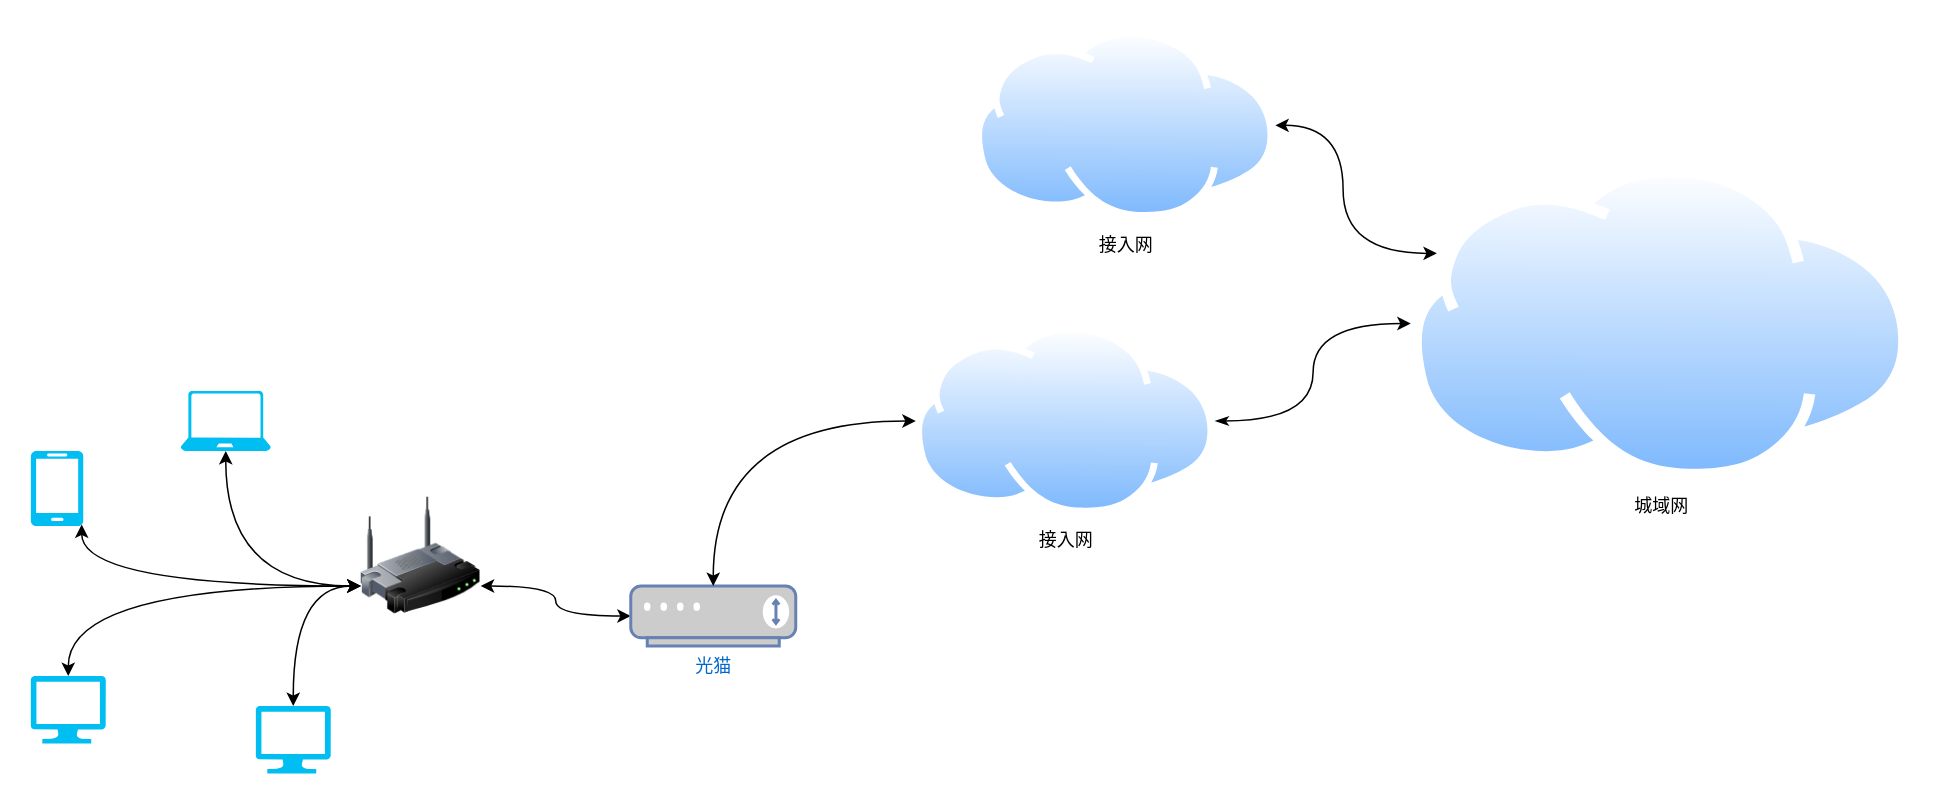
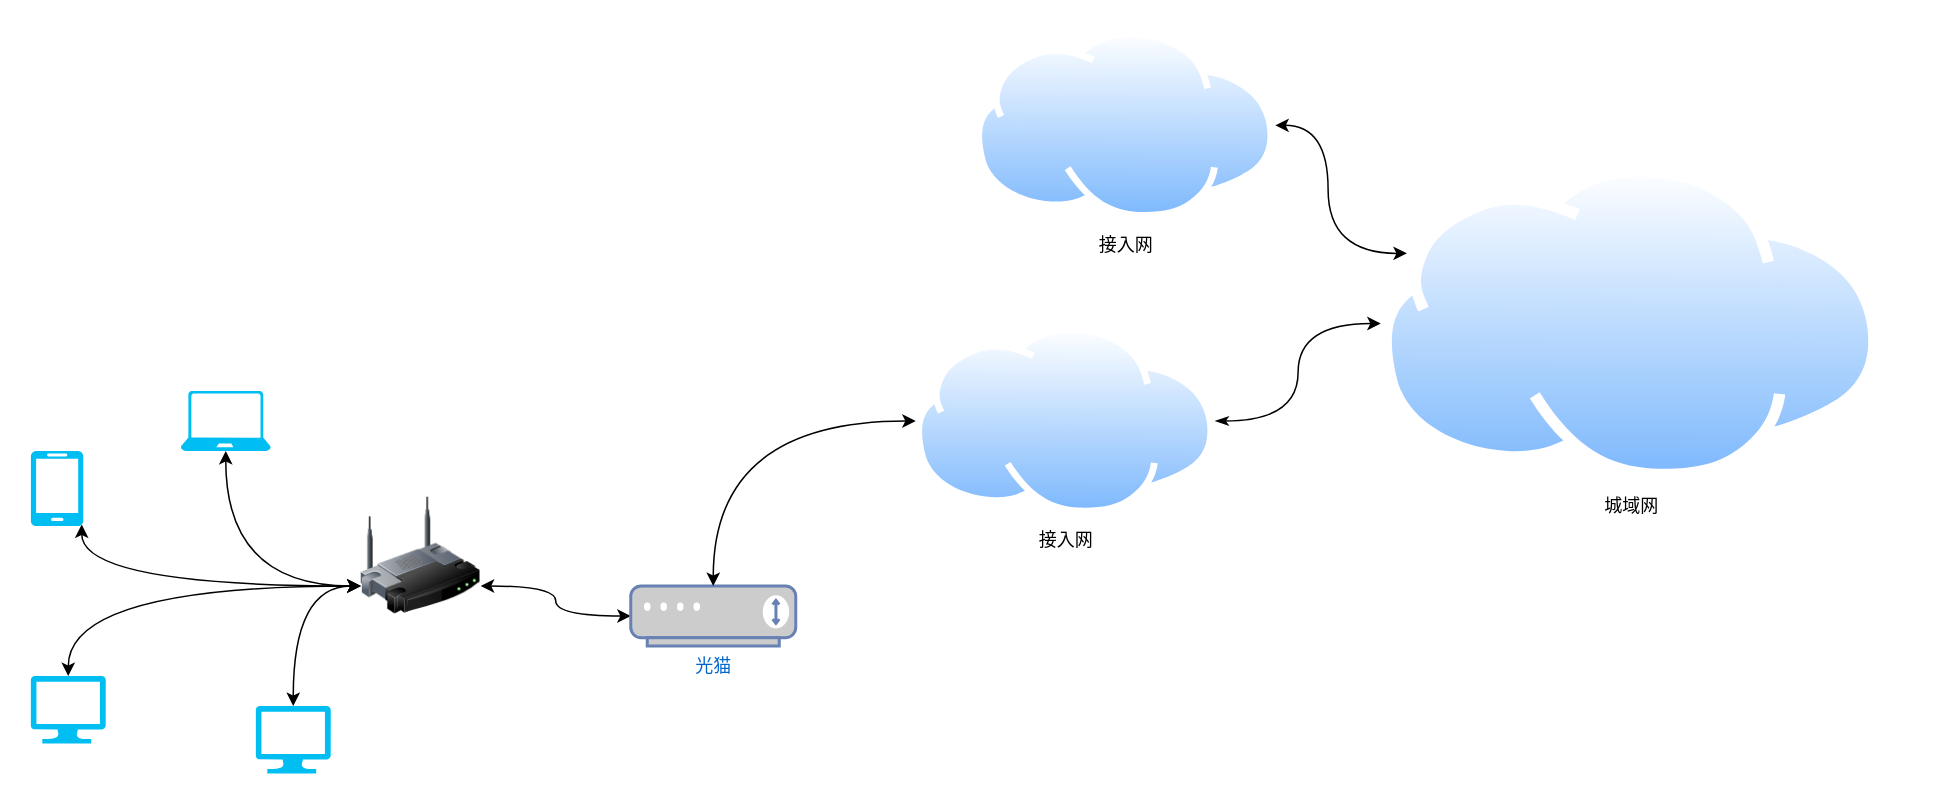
(1661, 323) -> (1631, 323)
